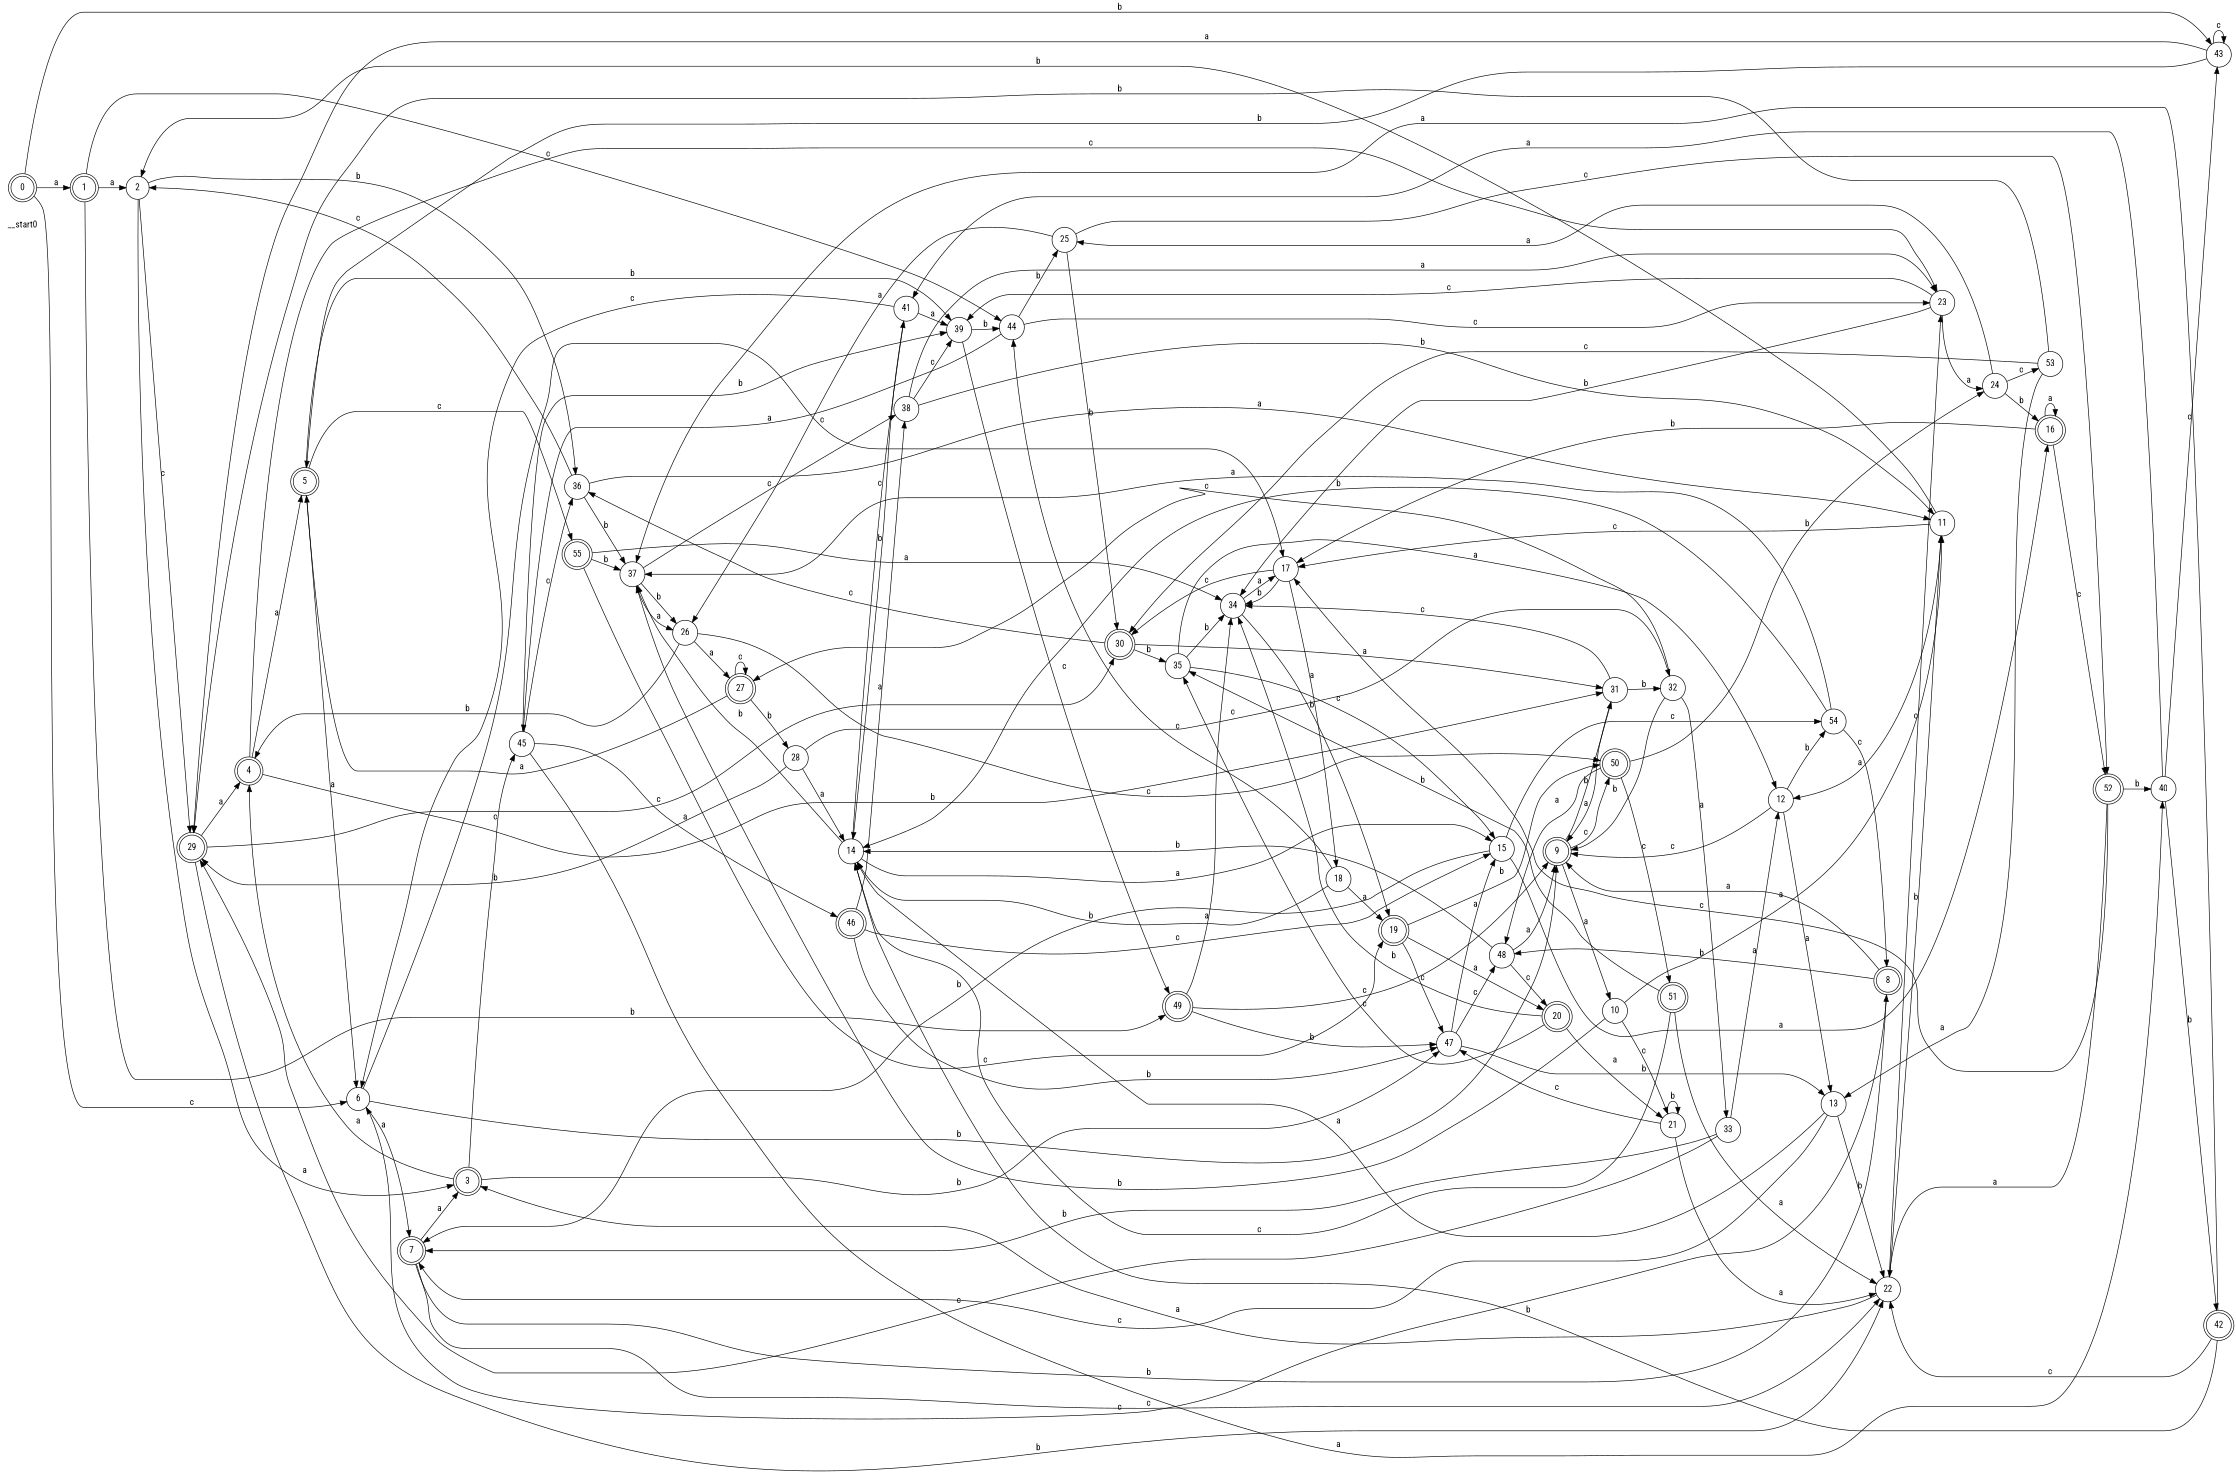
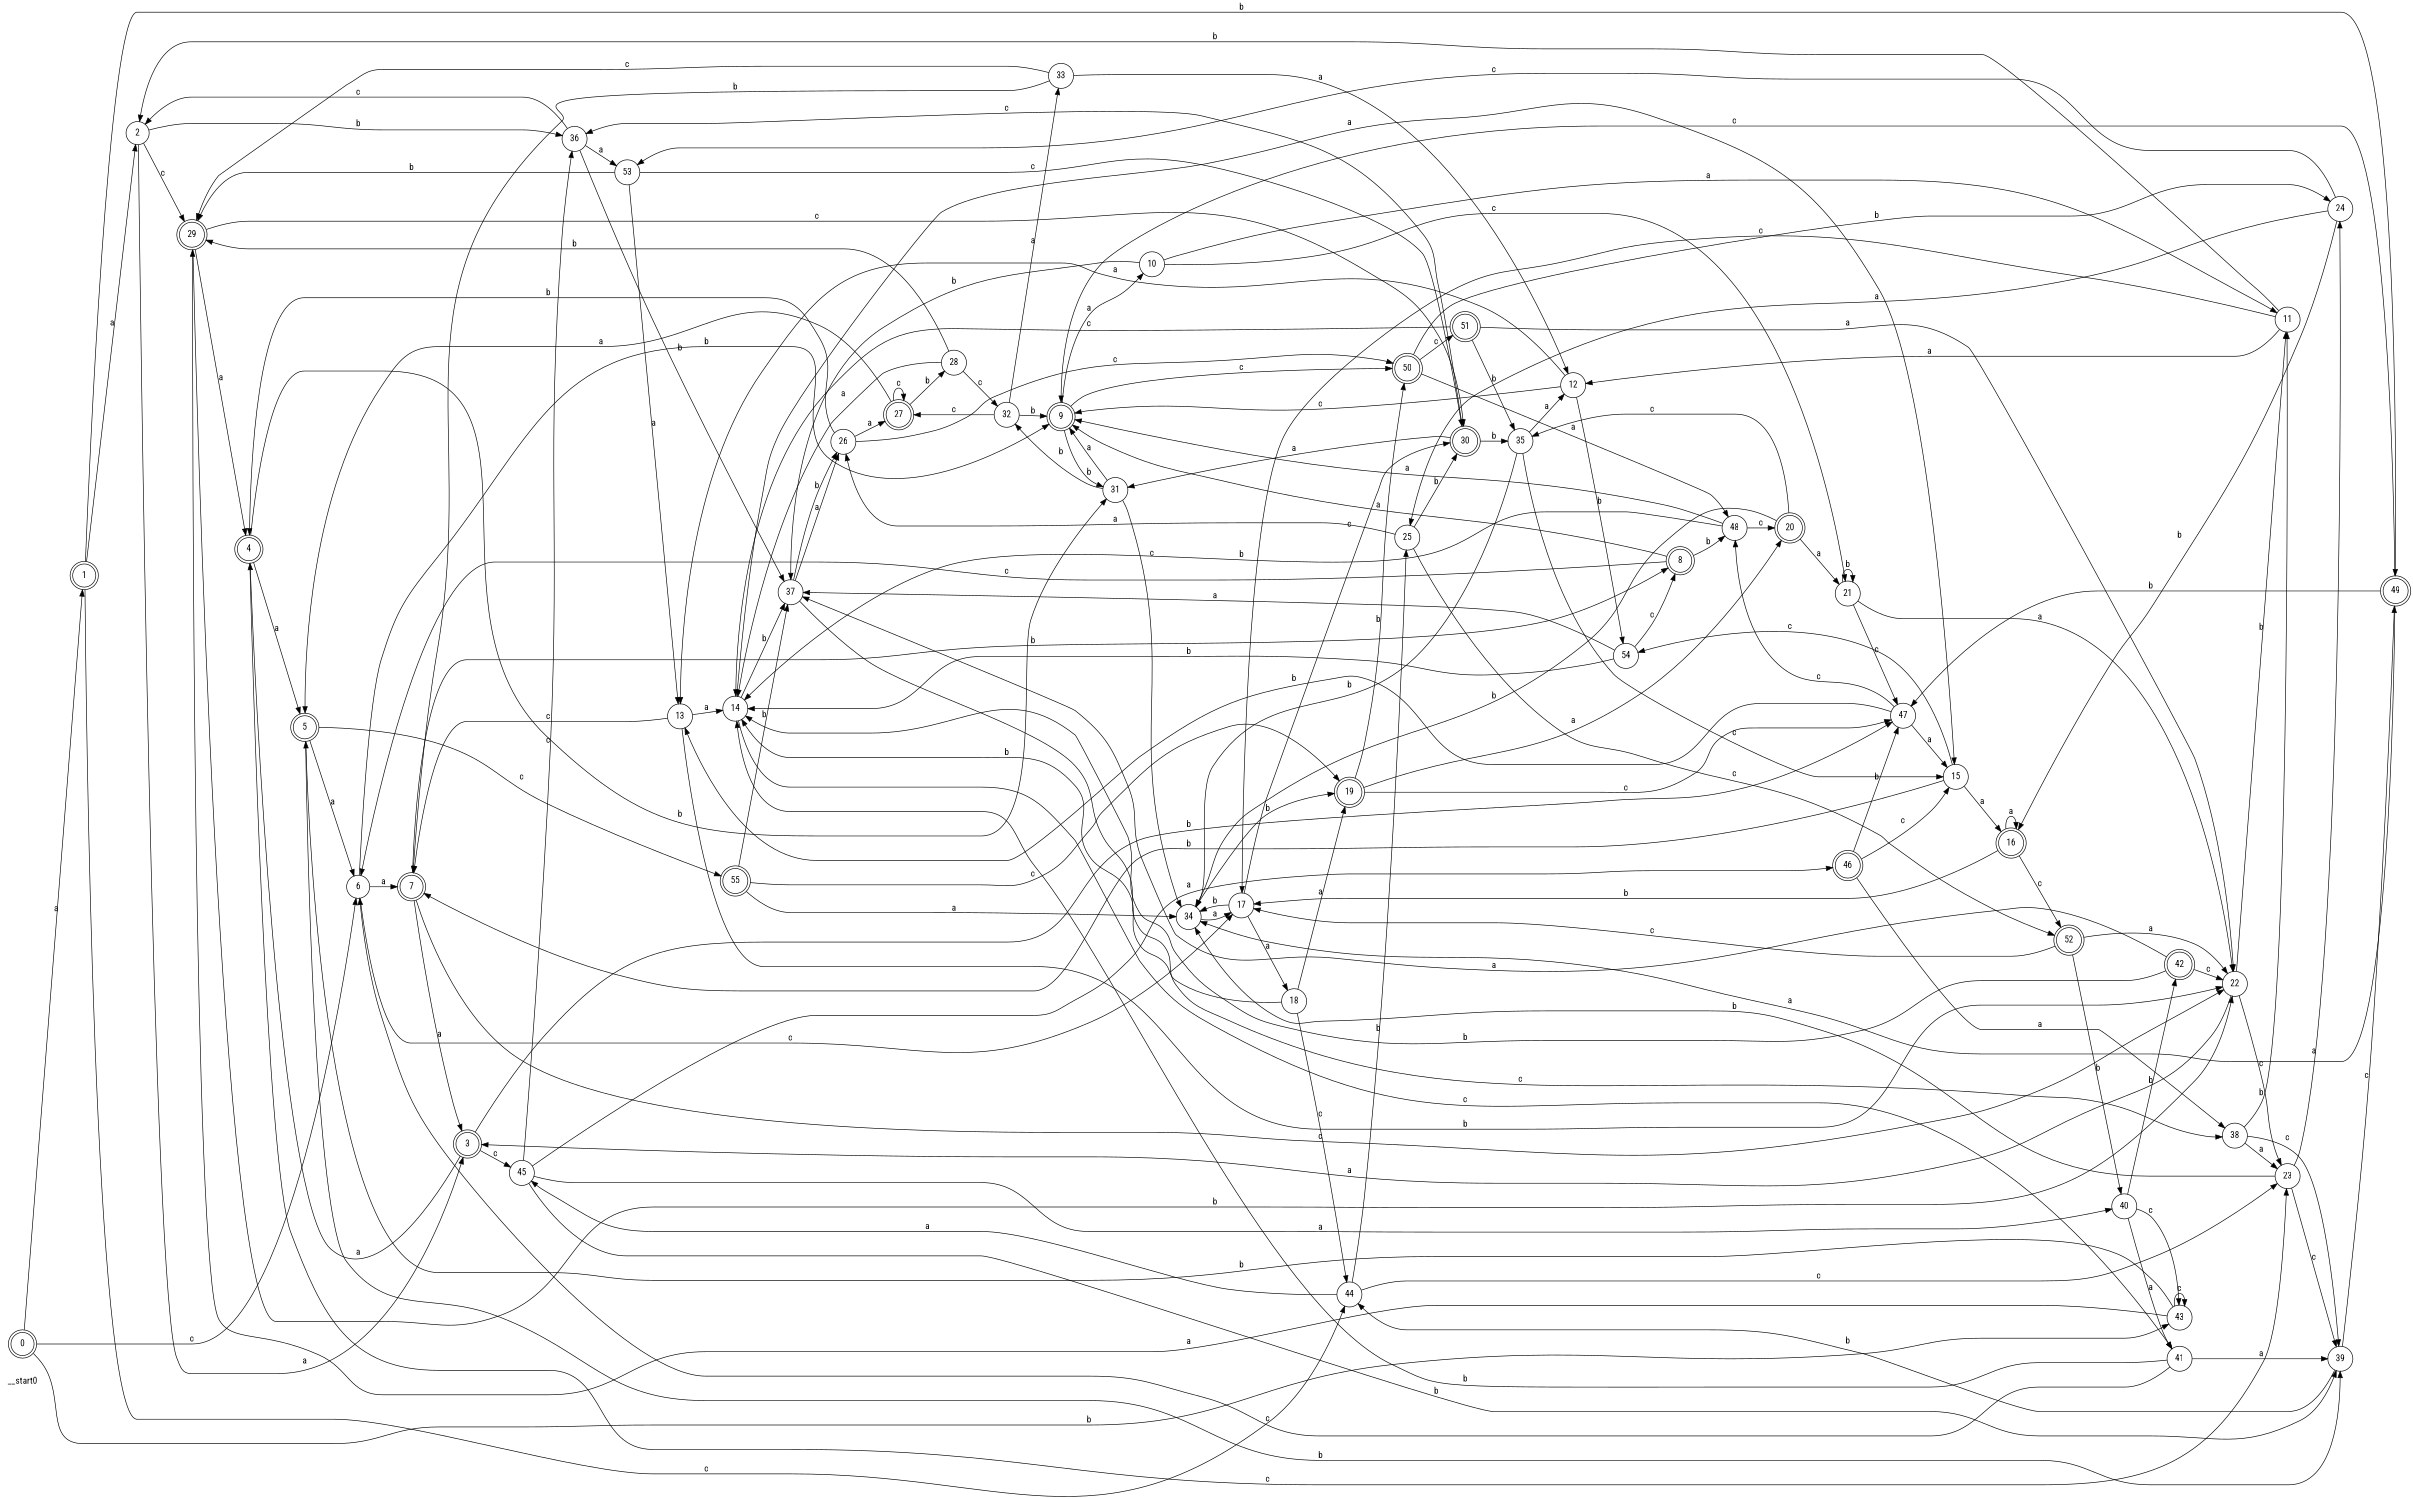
(1257, 409) -> (598, 154)
